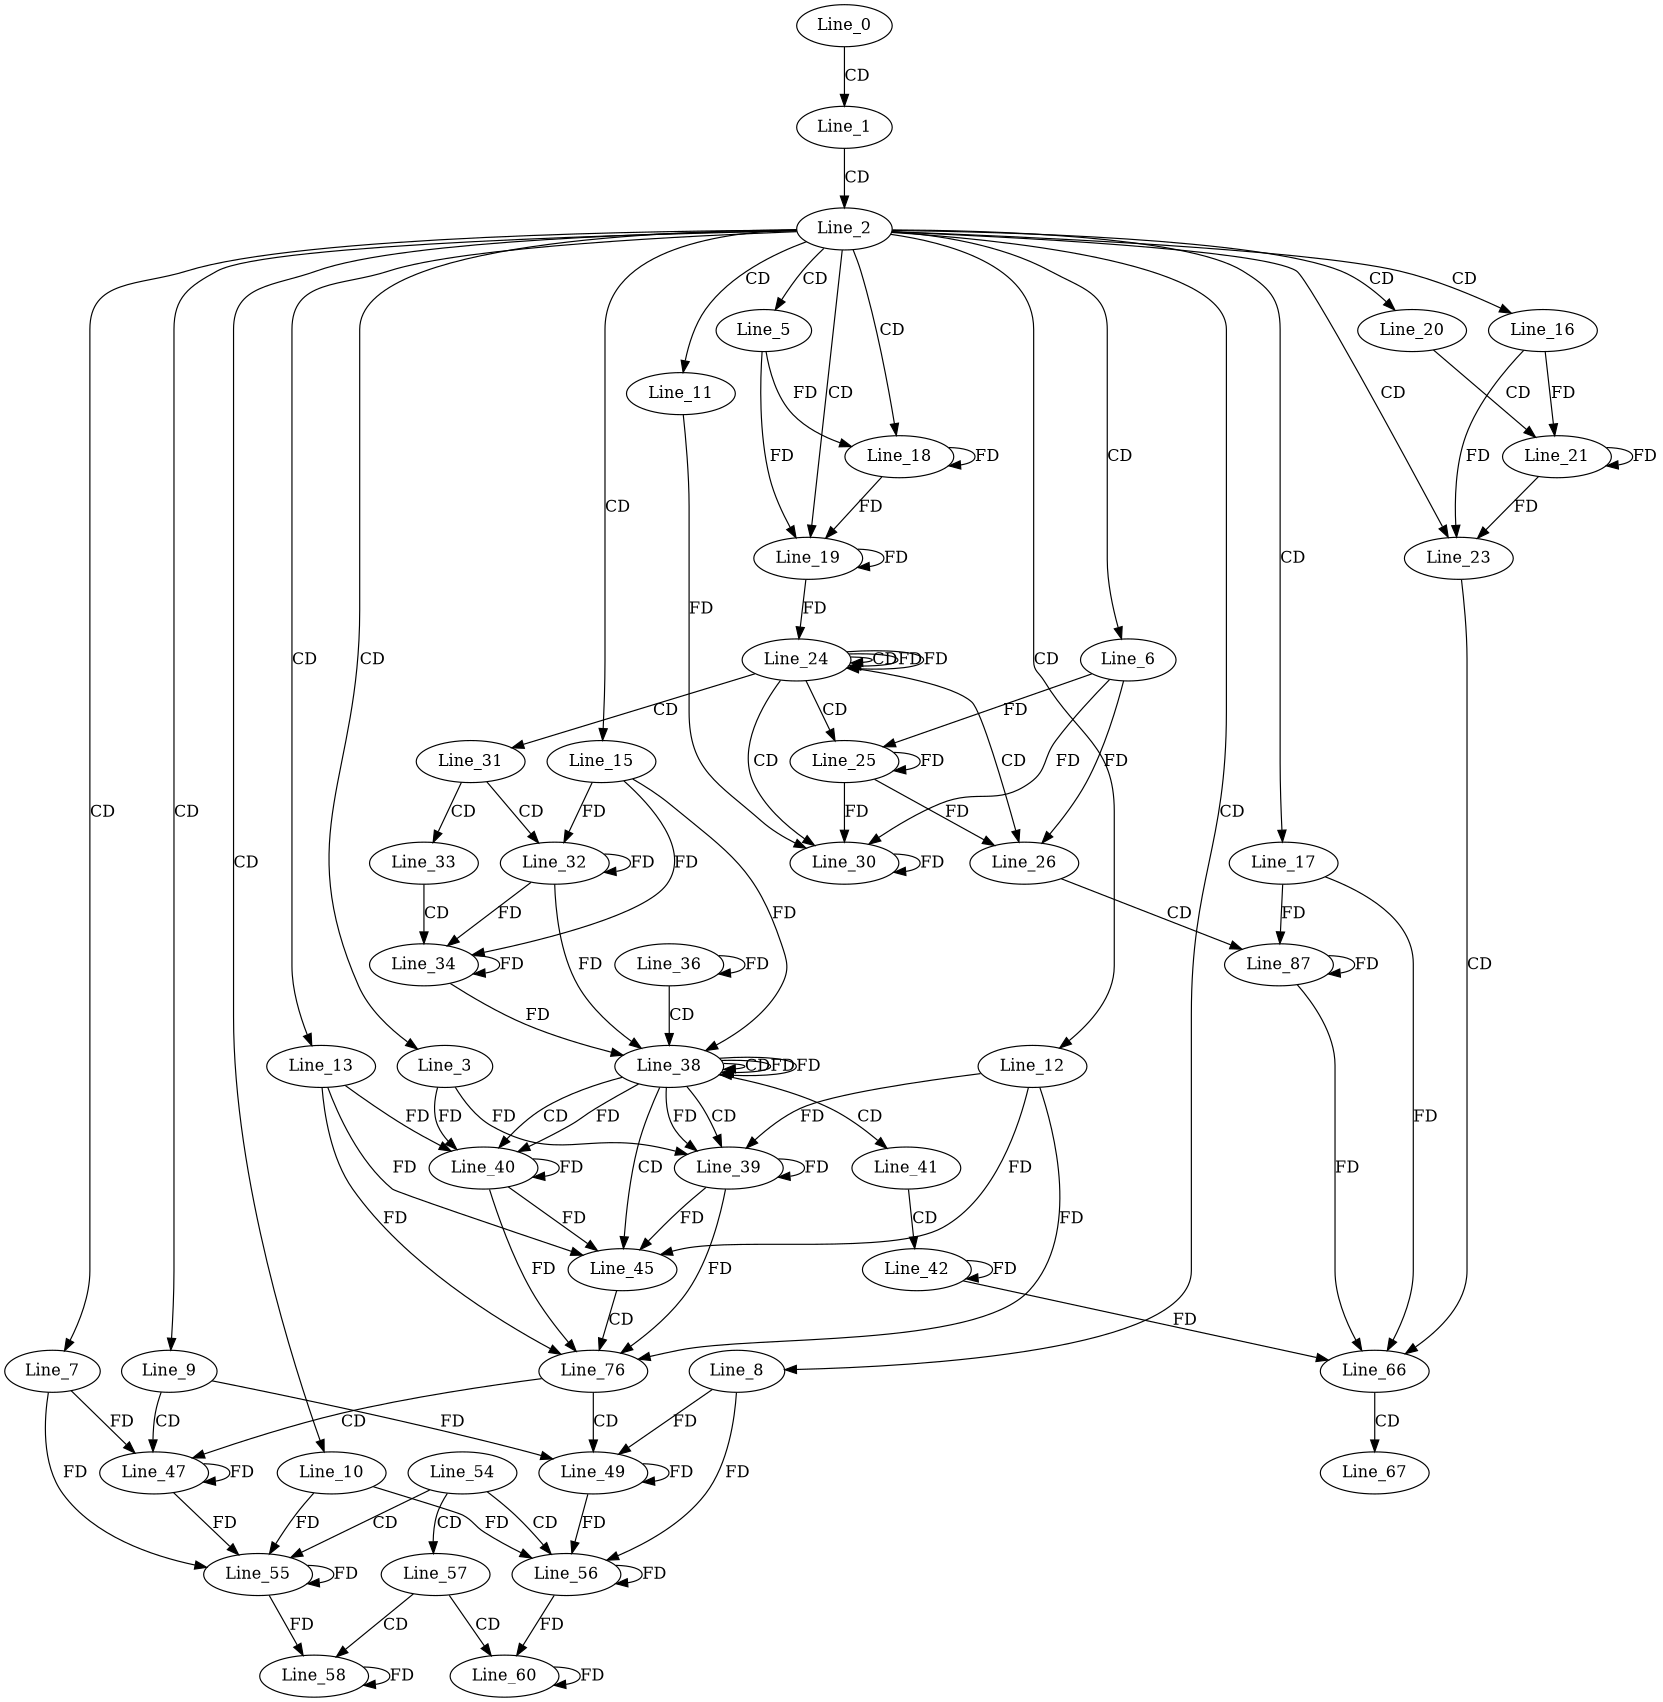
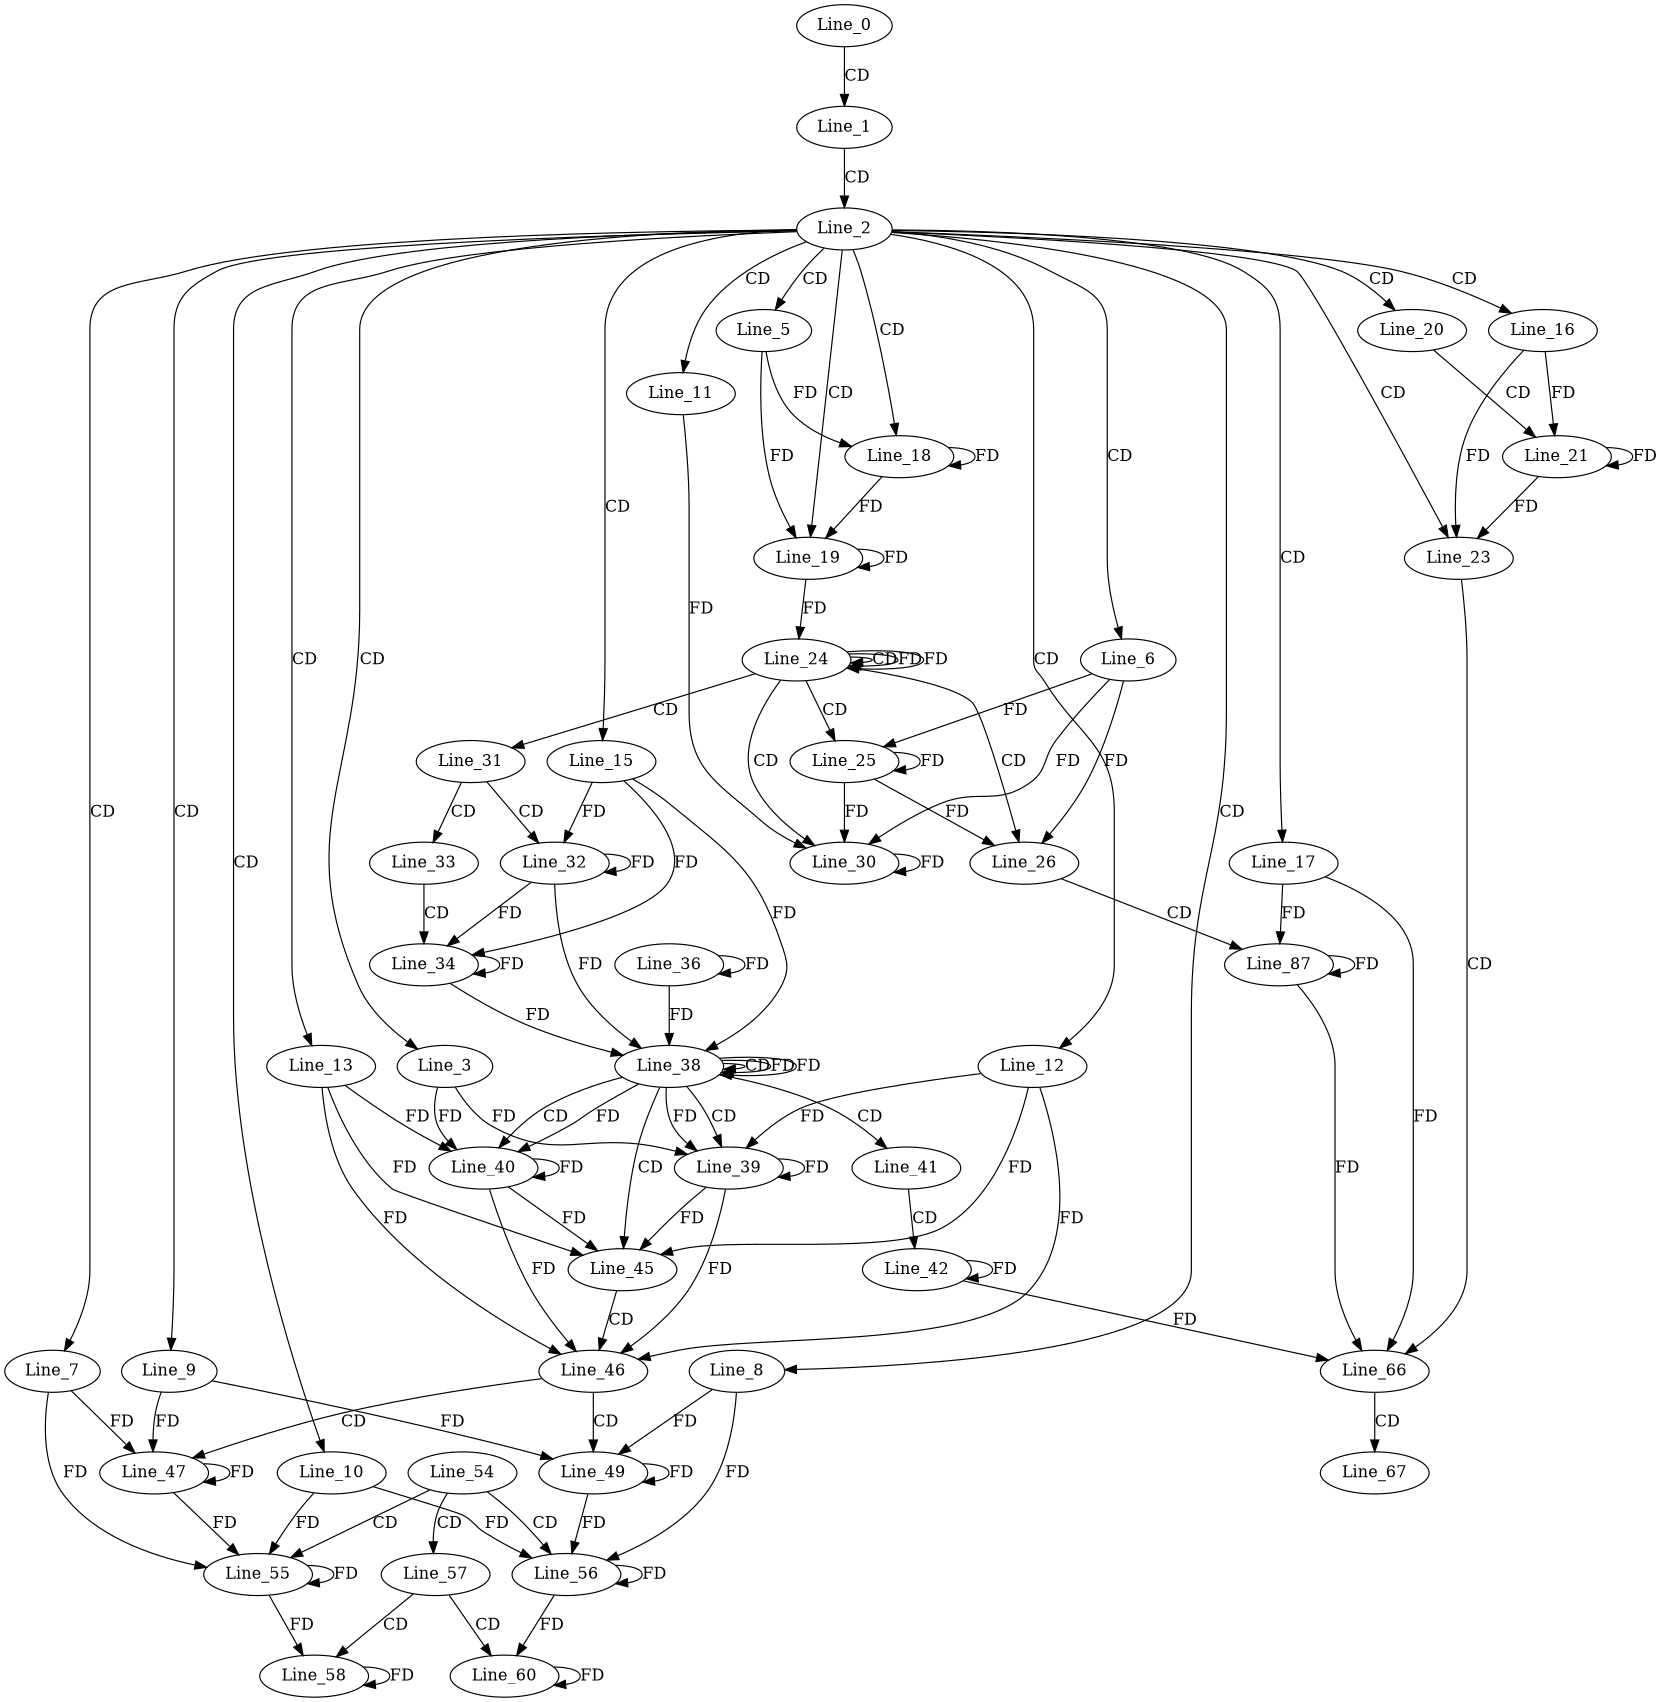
(682, 1016) -> (682, 1016)
(593, 1371) -> (593, 1371)
(168, 1422) -> (168, 1422)
